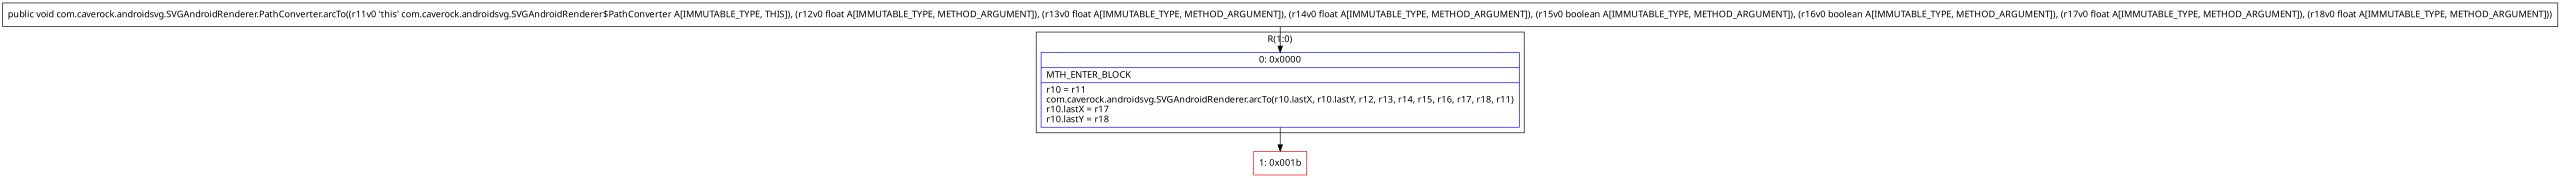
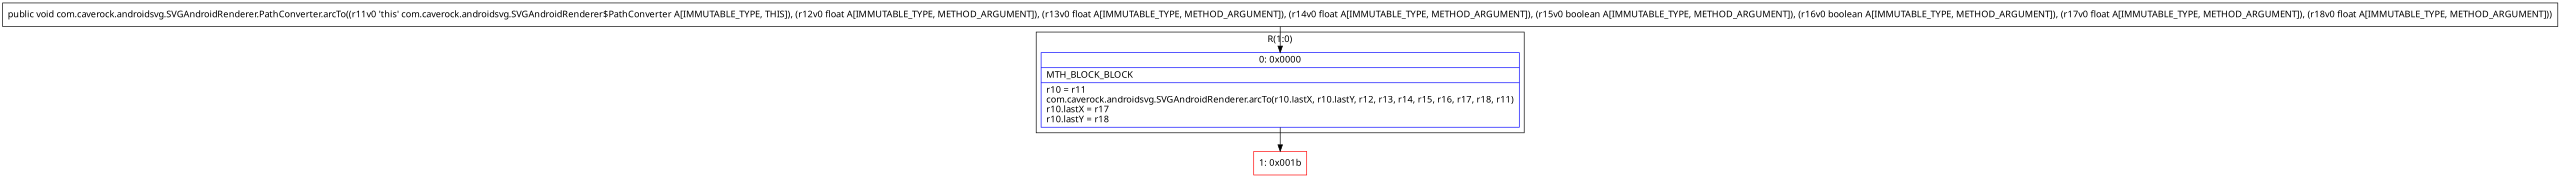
(1089, 75) -> (1090, 75)
